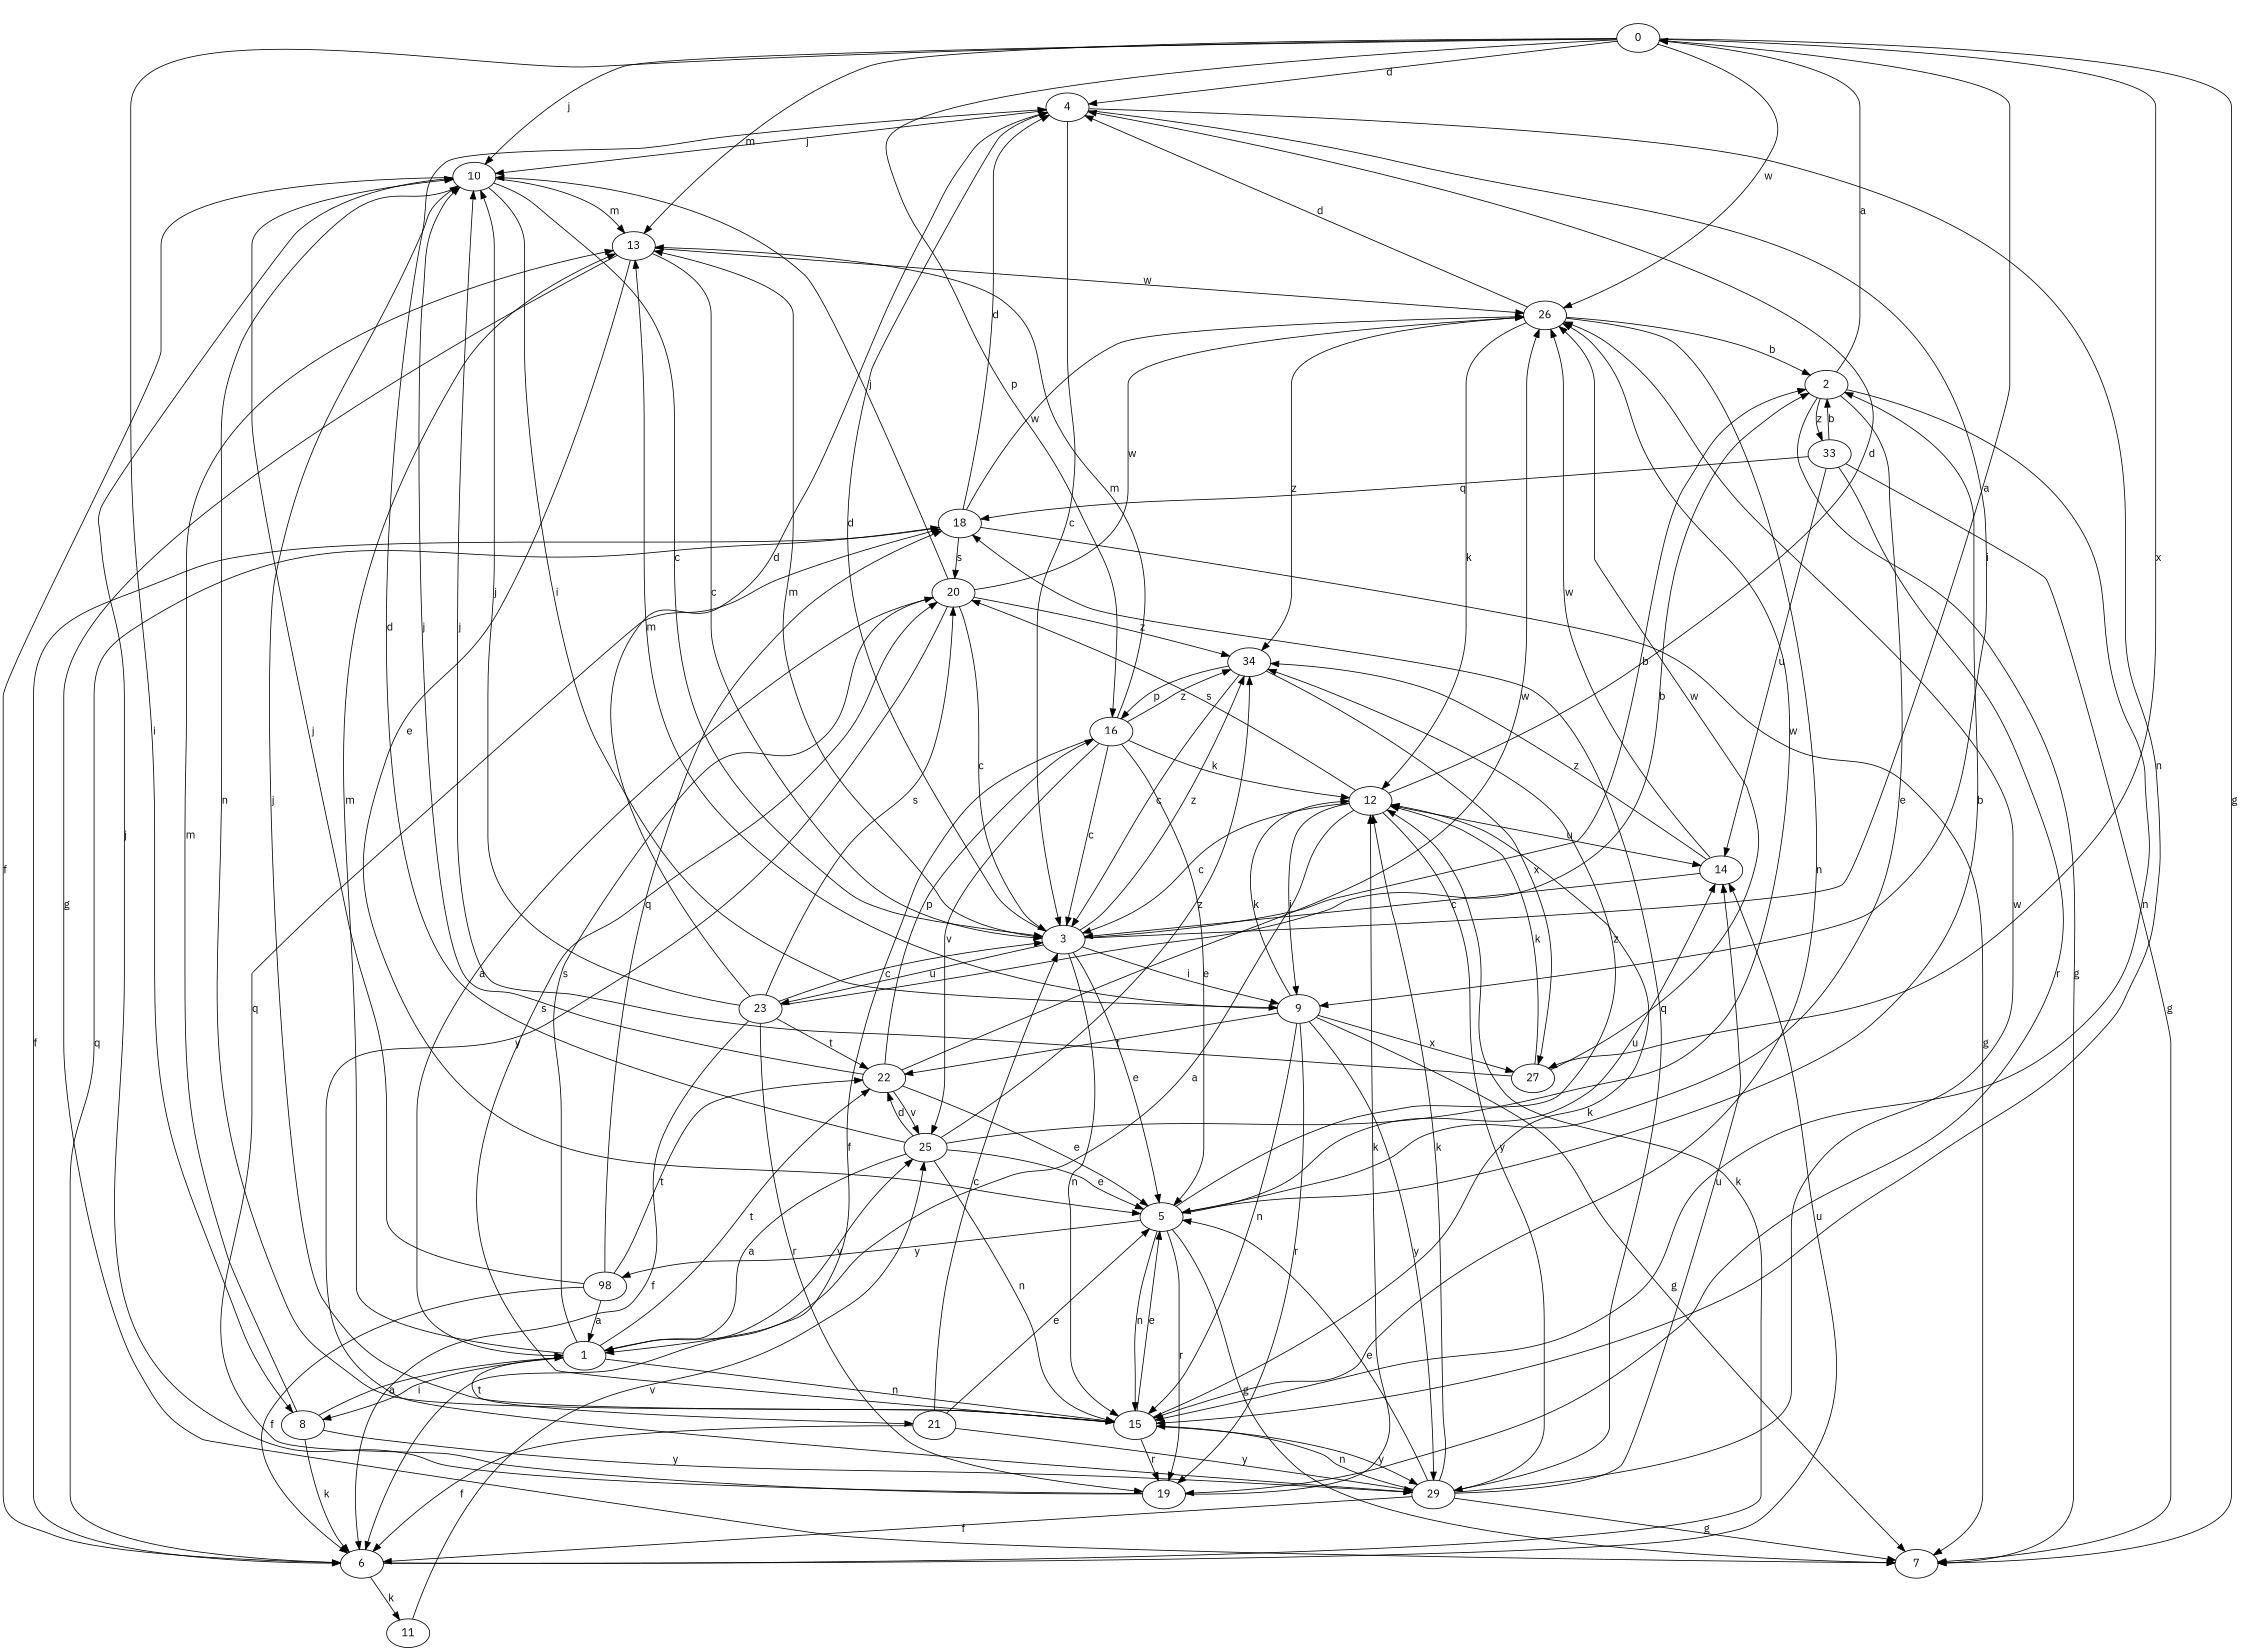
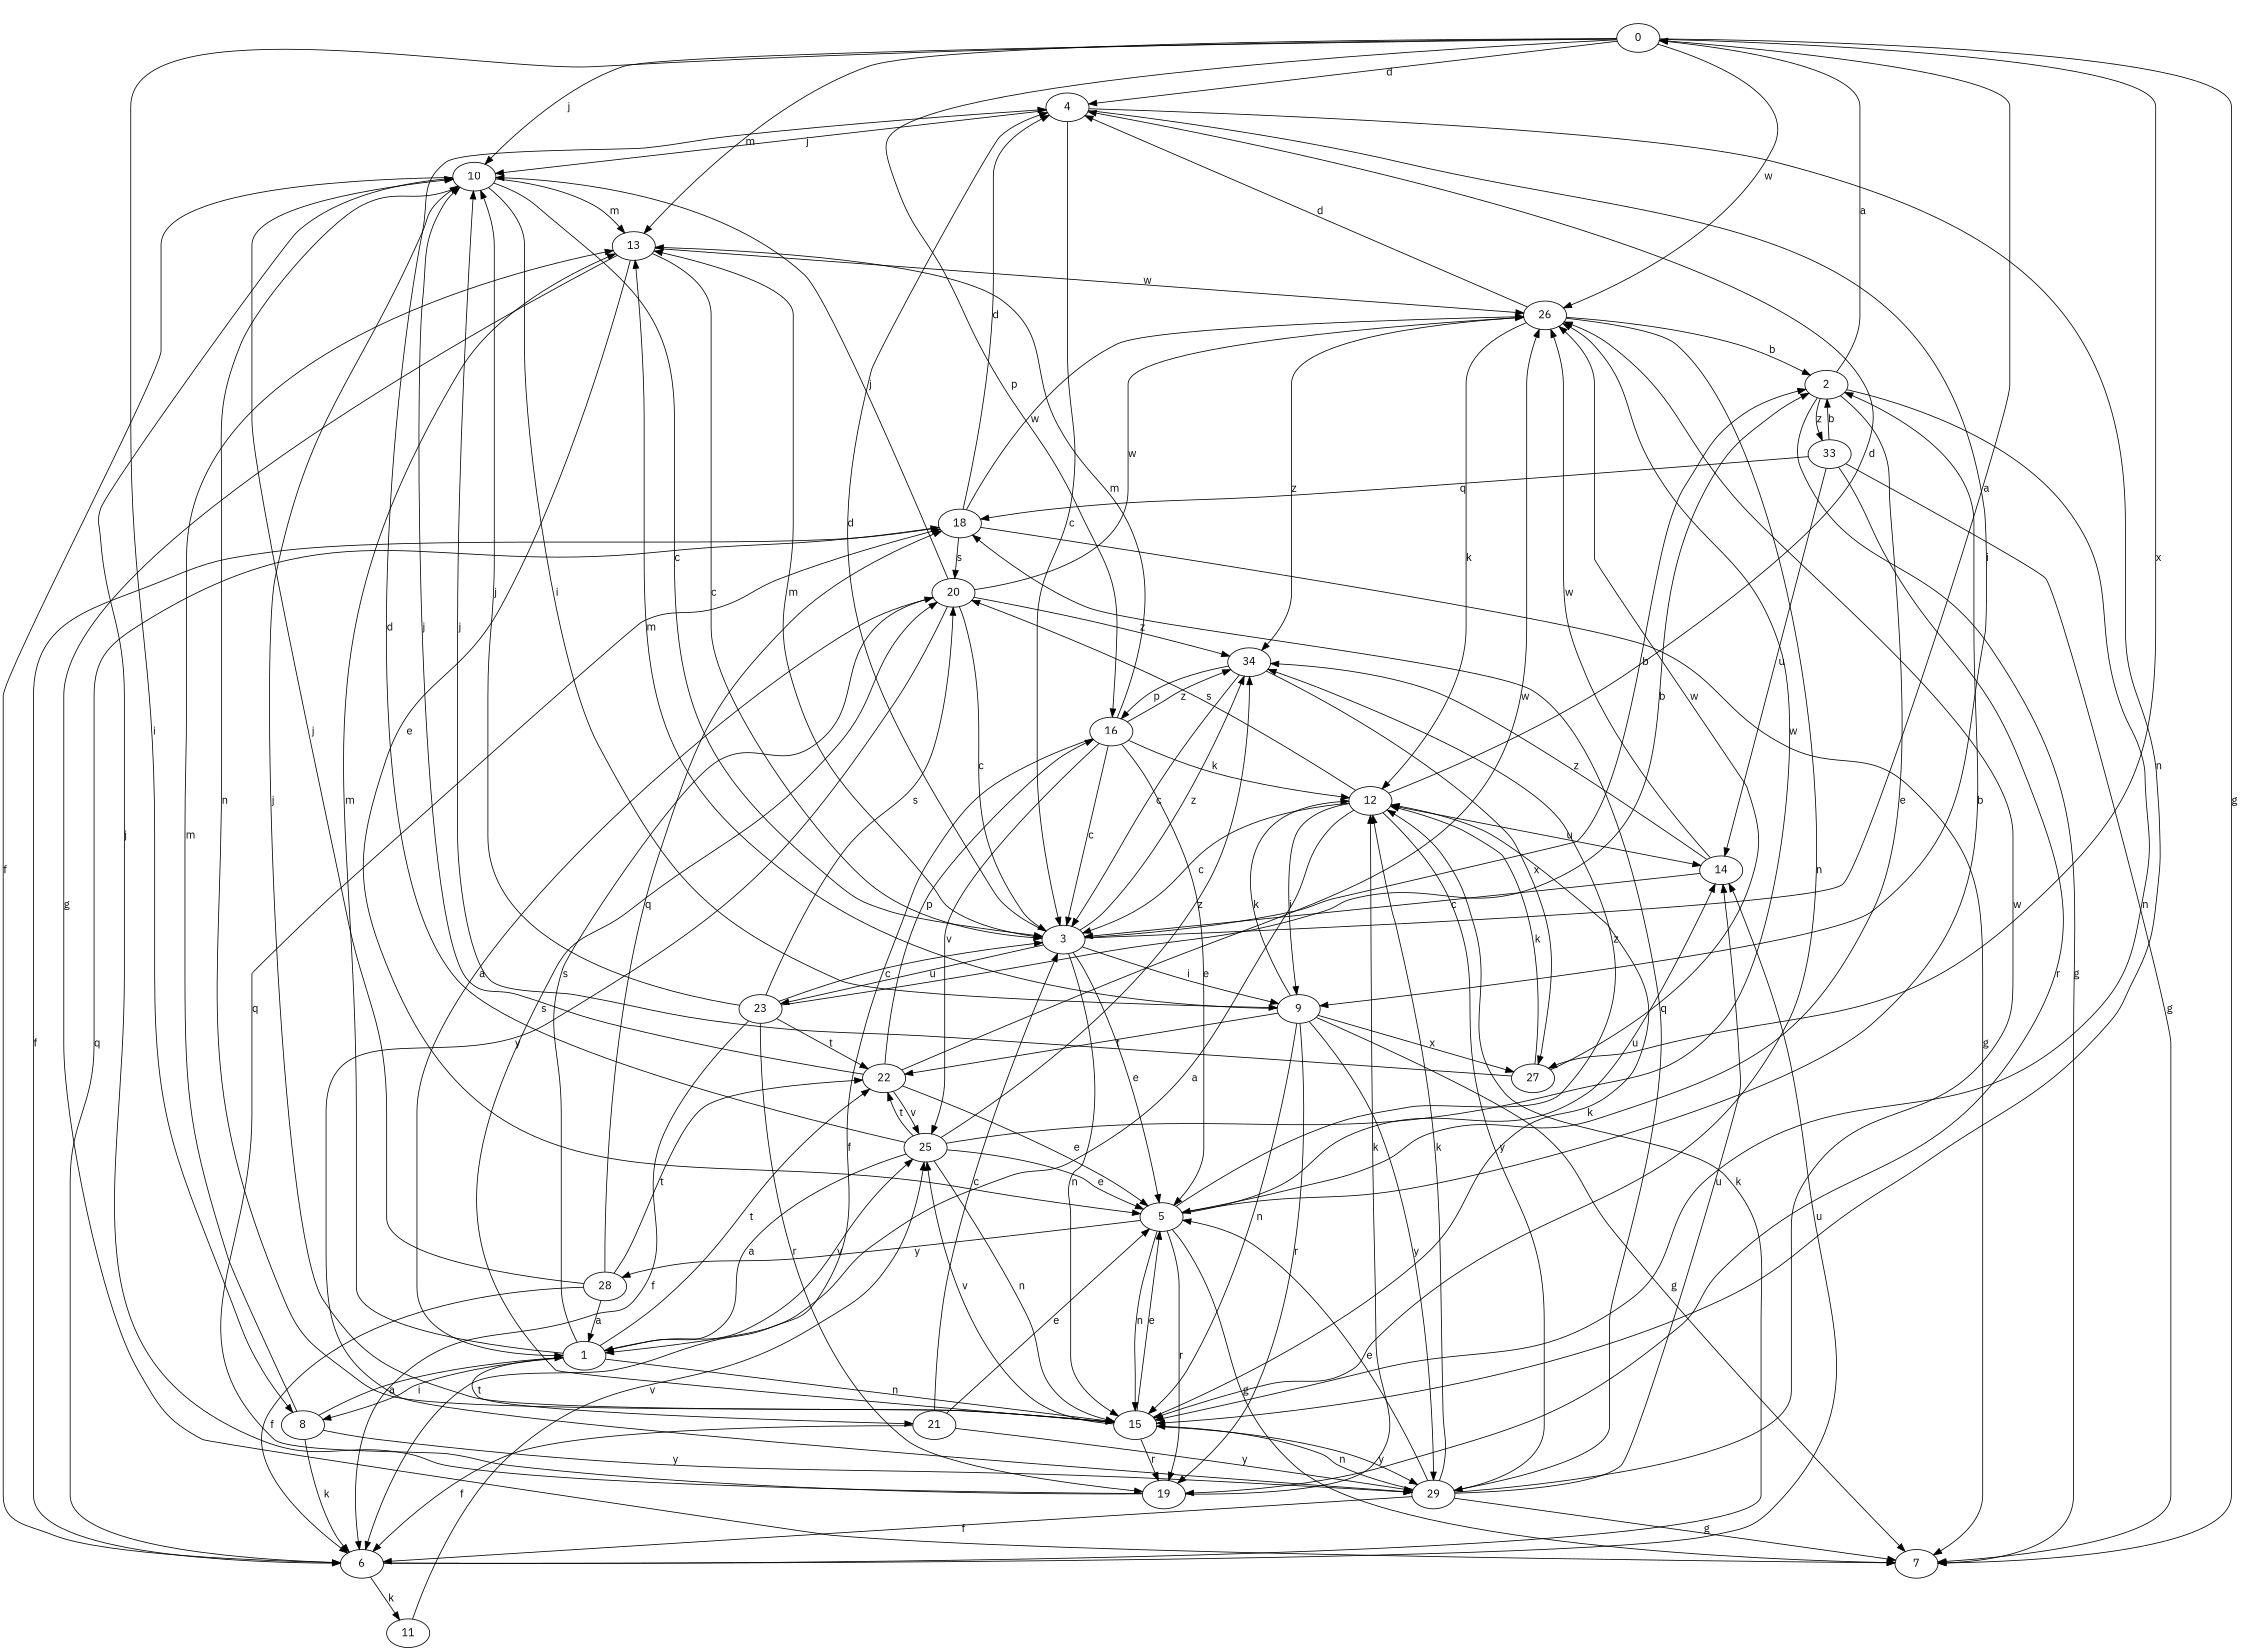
(759, 574) -> none
(902, 1113) -> (902, 1113)
(605, 1286) -> (605, 1286)
none -> (979, 1333)
